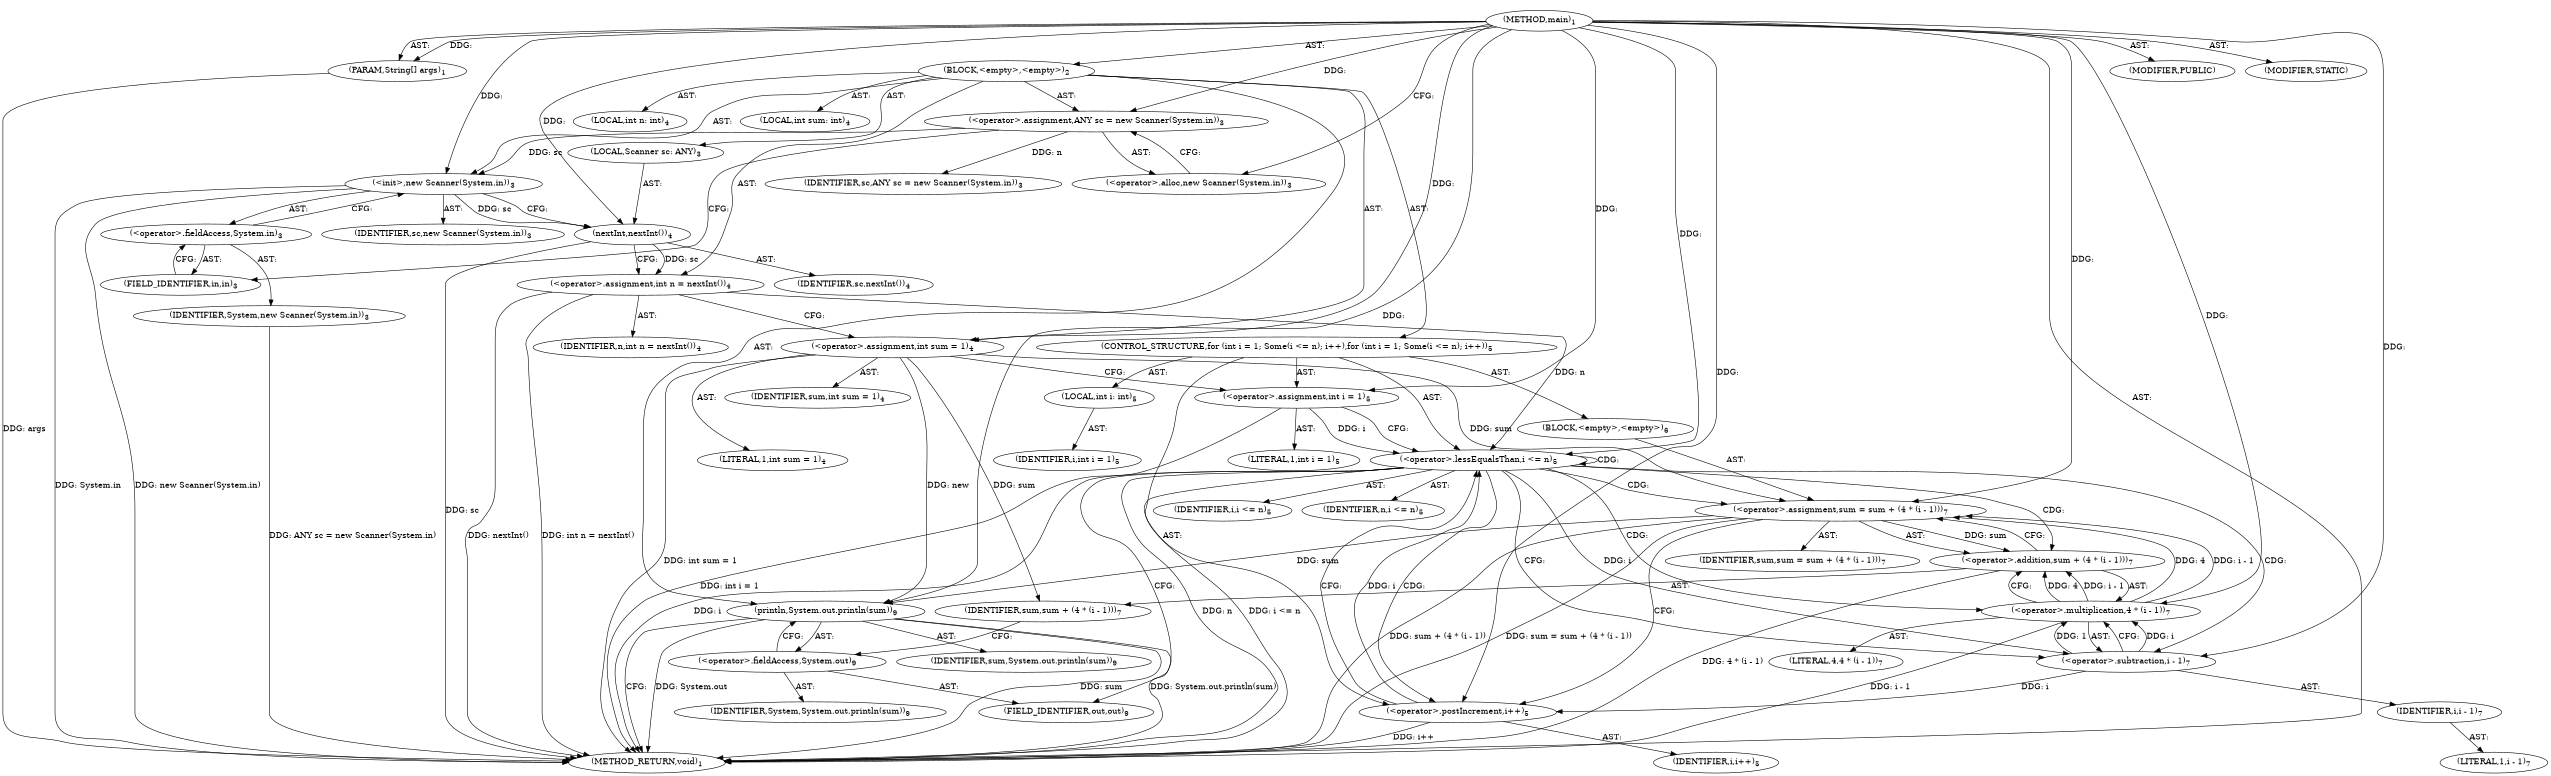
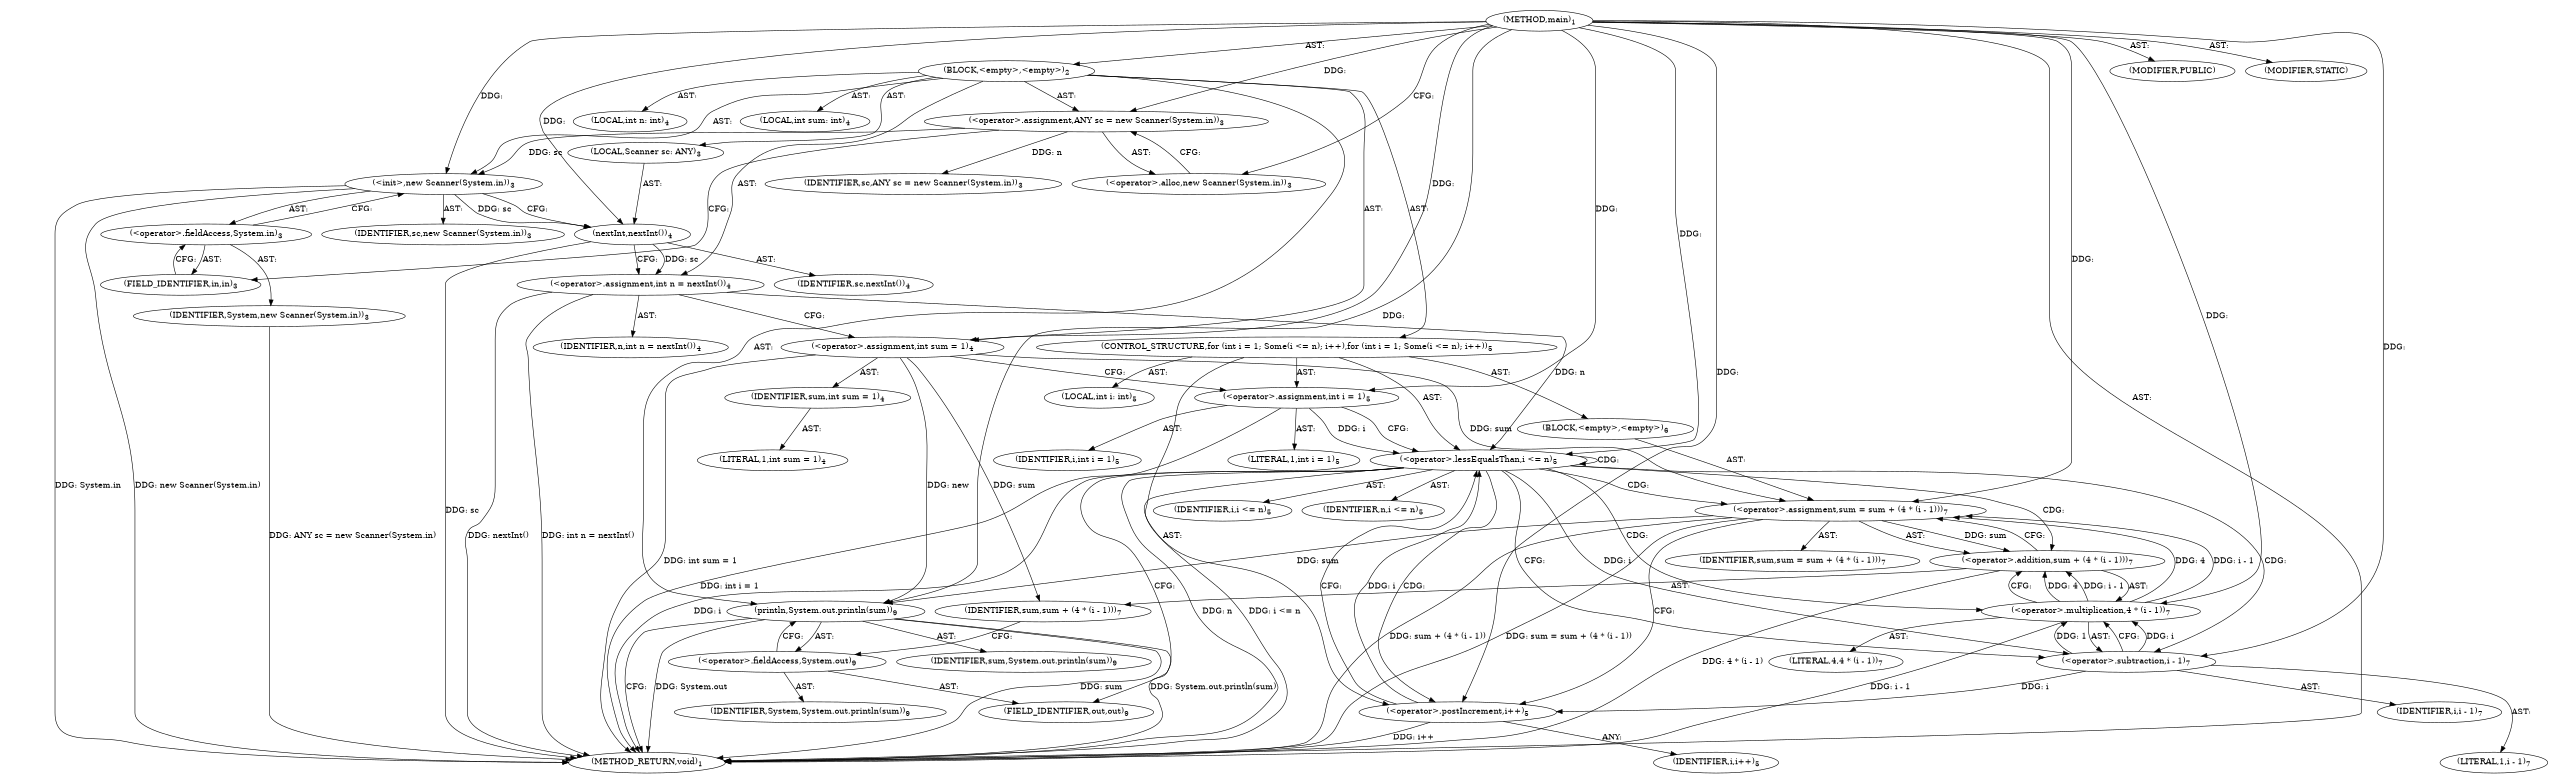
(397, 71) -> none
(710, 378) -> (797, 427)
(1085, 426) -> (1159, 420)
(2464, 735) -> (2384, 677)
(1614, 737) -> (1614, 737)
